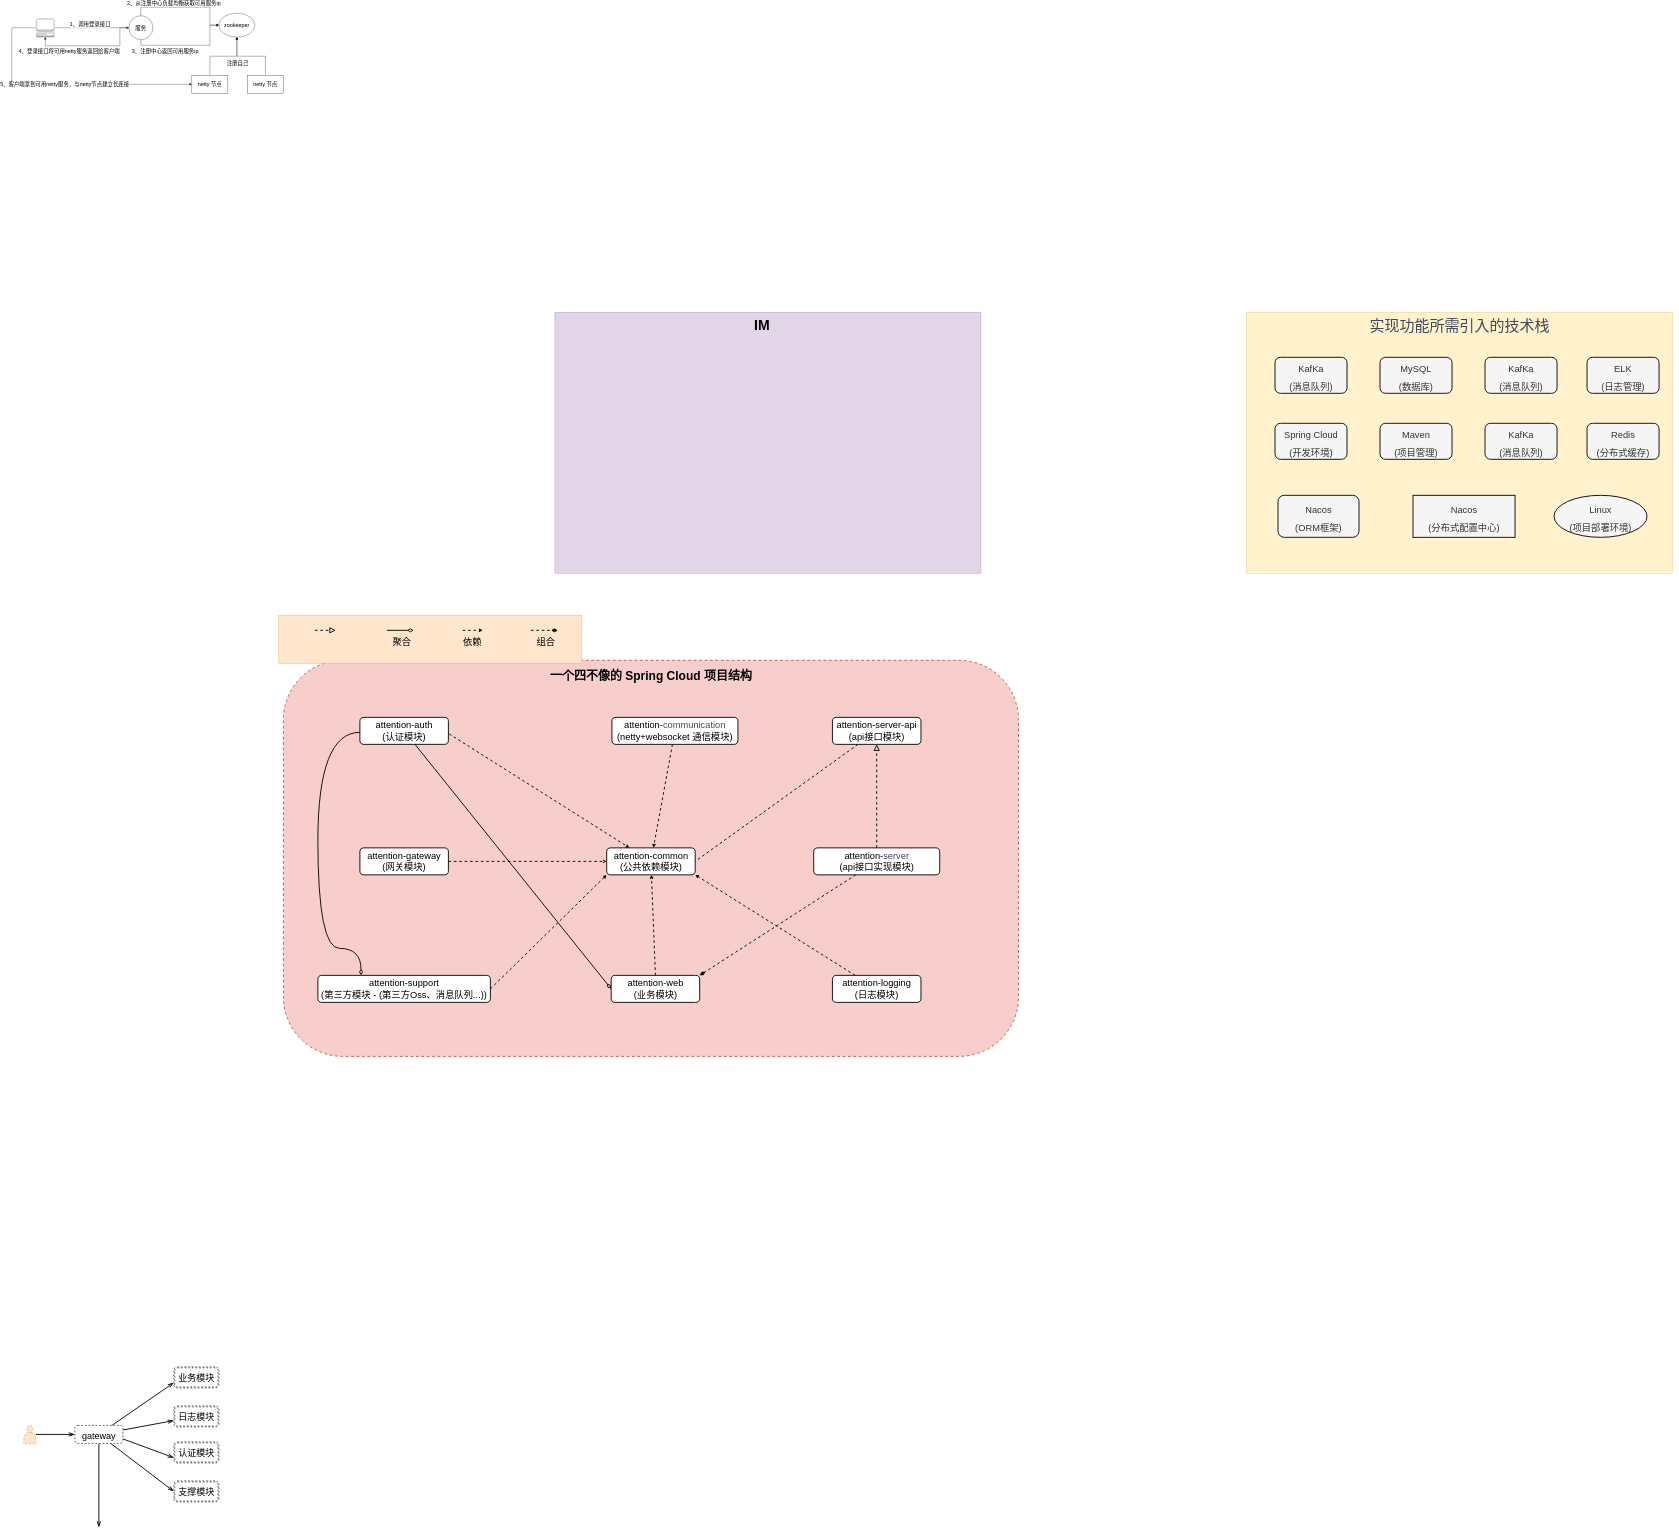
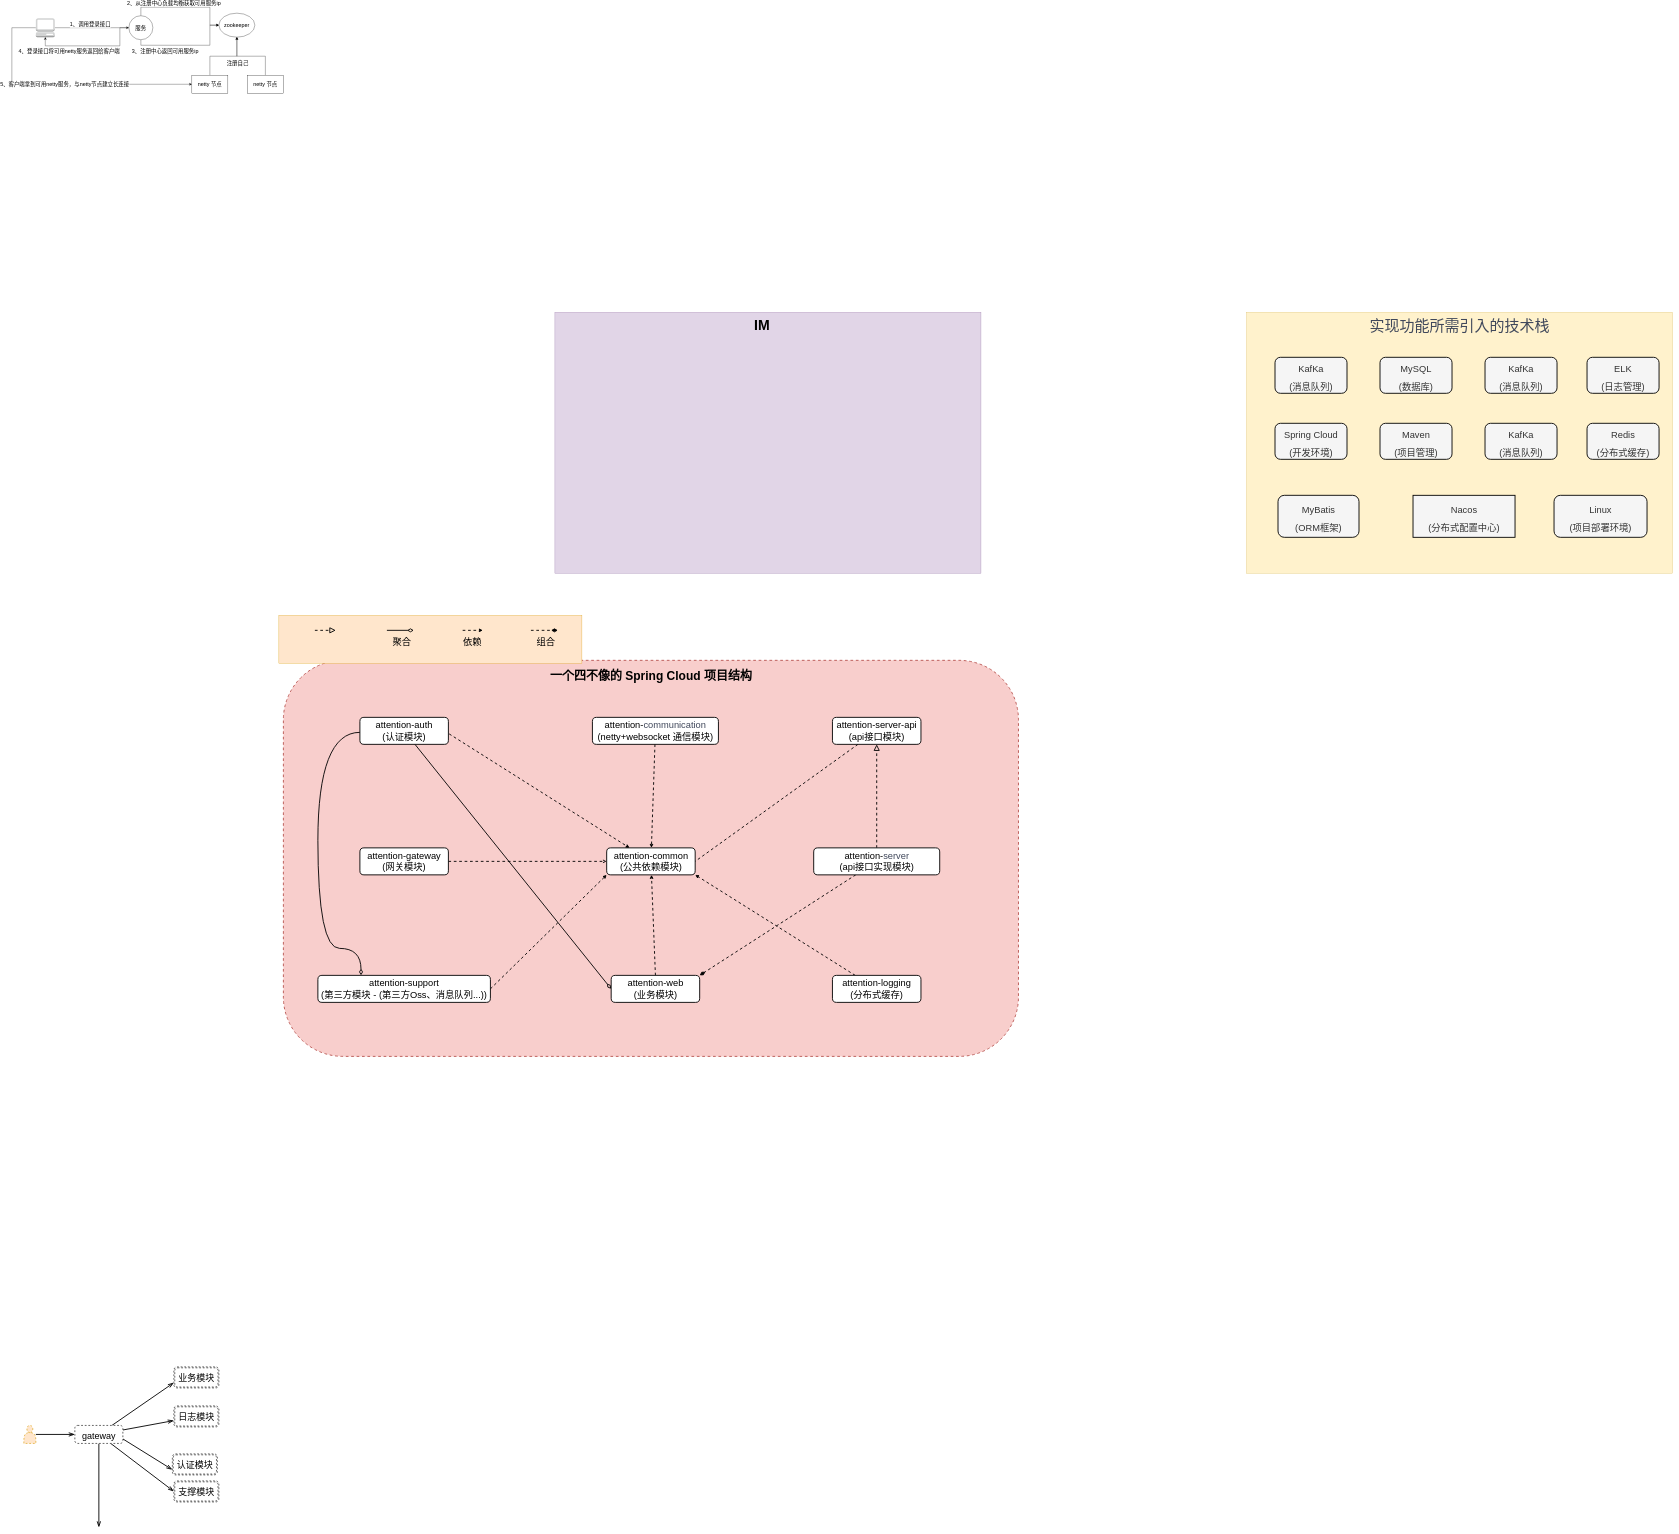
(1318, 516) -> (1318, 516)
(1600, 516) -> (1600, 516)
(675, 731) -> (655, 731)
(877, 989) -> (877, 989)
(196, 1452) -> (195, 1464)
